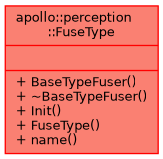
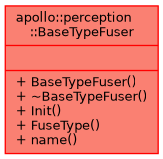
(82, 32) -> (82, 32)
